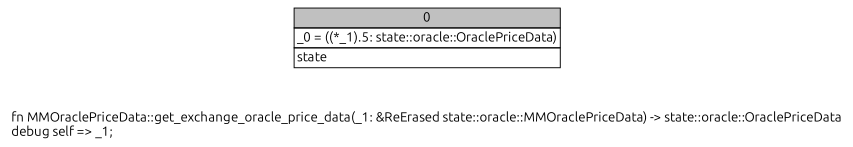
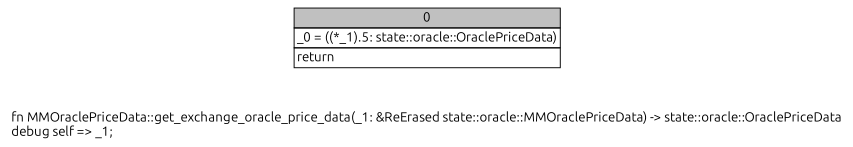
(312, 57) -> (316, 57)
